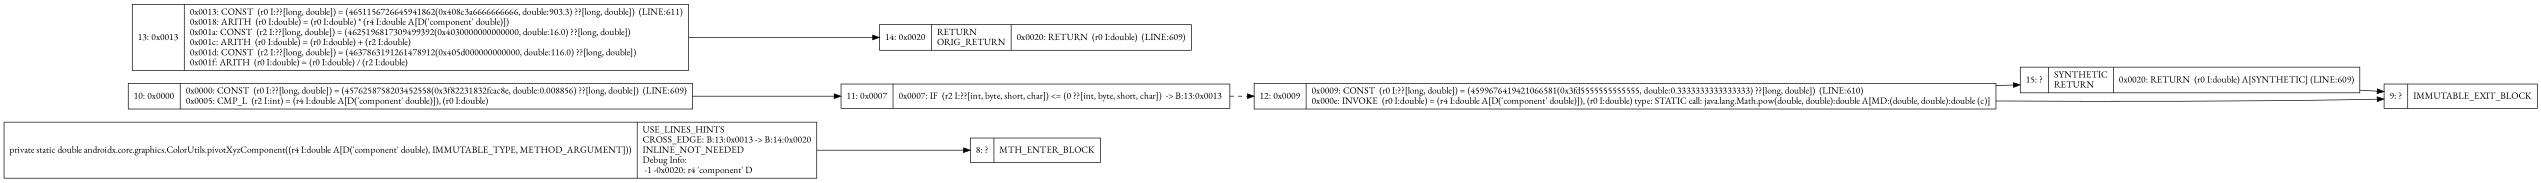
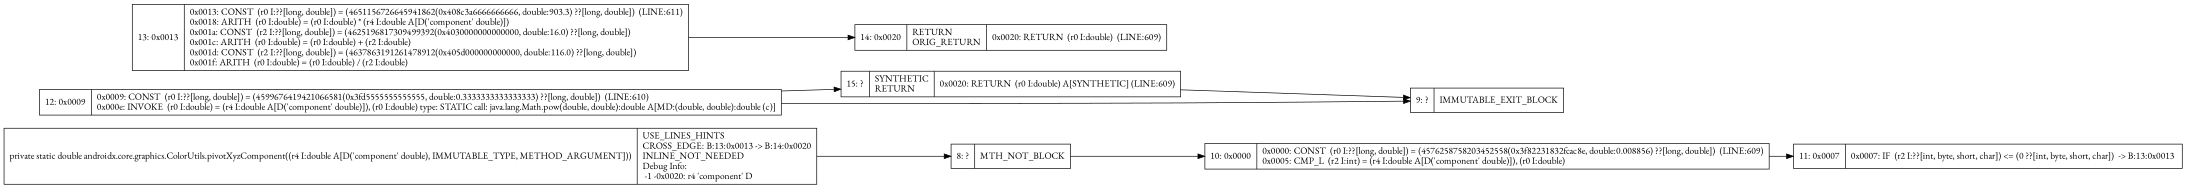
(1239, 96) -> none
(1047, 150) -> (1023, 156)
none -> (1134, 156)
